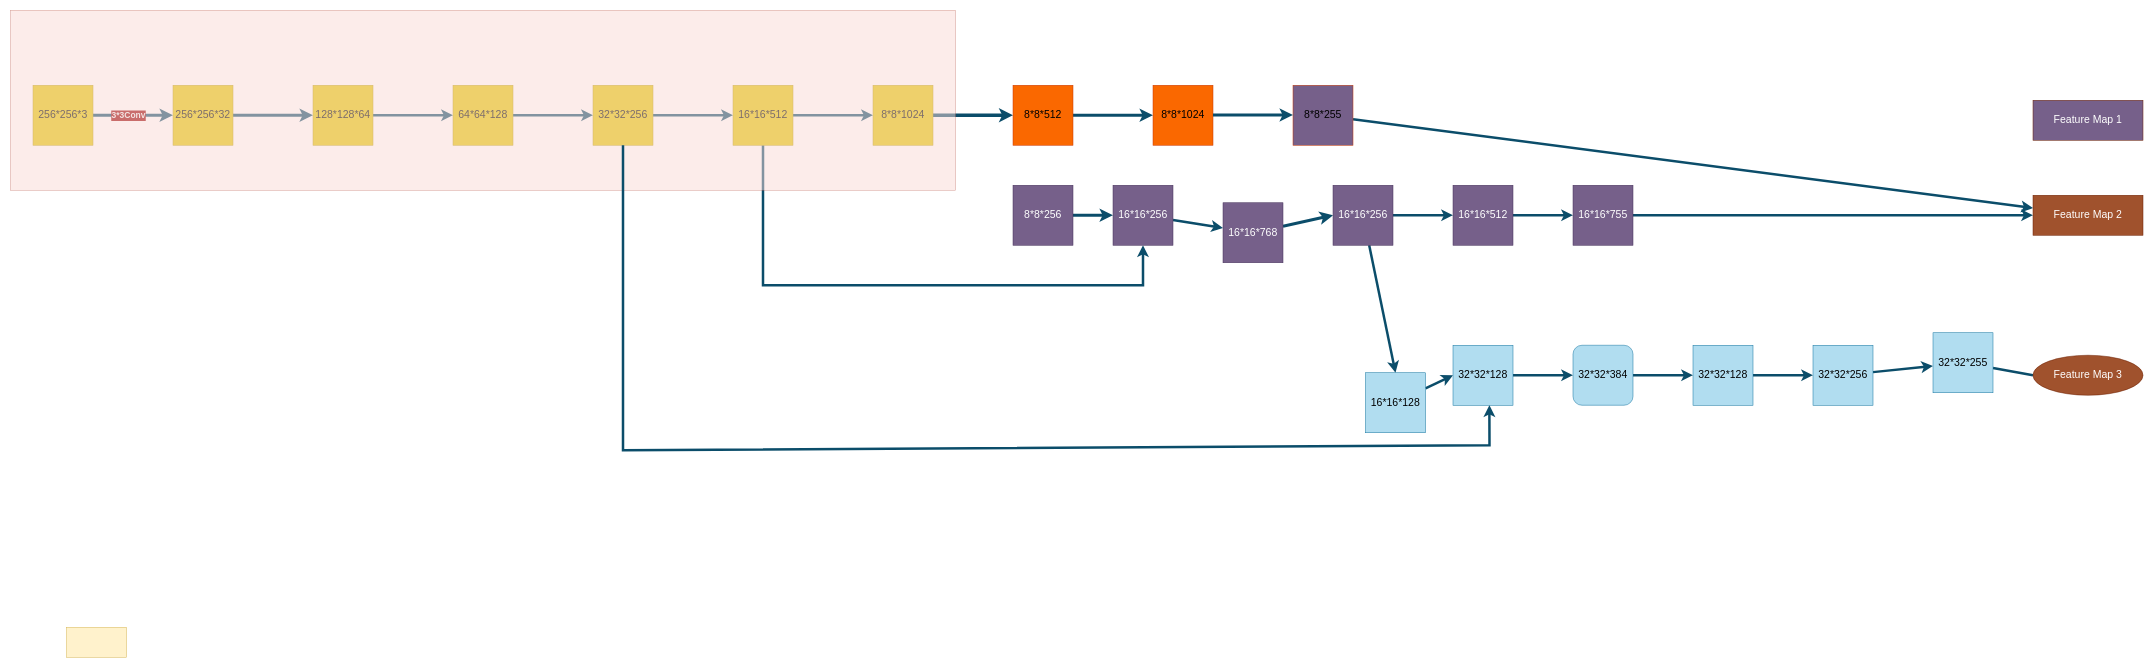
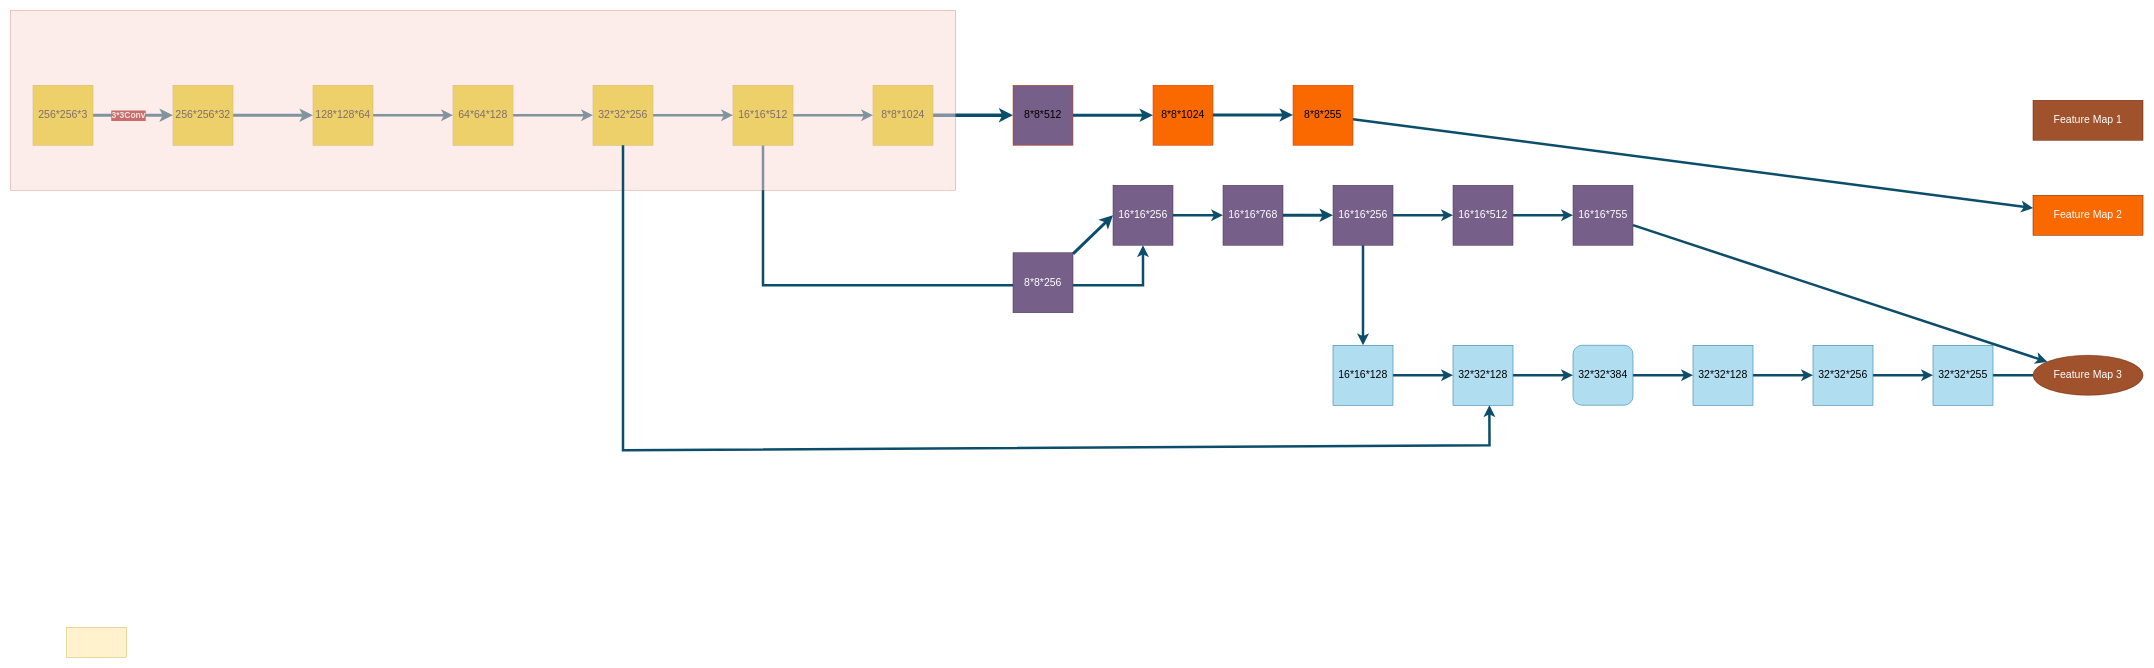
(1043, 115) -> (1043, 115)
(1323, 115) -> (1323, 115)
(2088, 120) -> (2088, 120)
(1043, 215) -> (1043, 283)
(1829, 215) -> (1837, 293)
(2088, 215) -> (2088, 215)
(1253, 233) -> (1253, 215)
(1963, 363) -> (1963, 375)
(1395, 403) -> (1363, 375)
